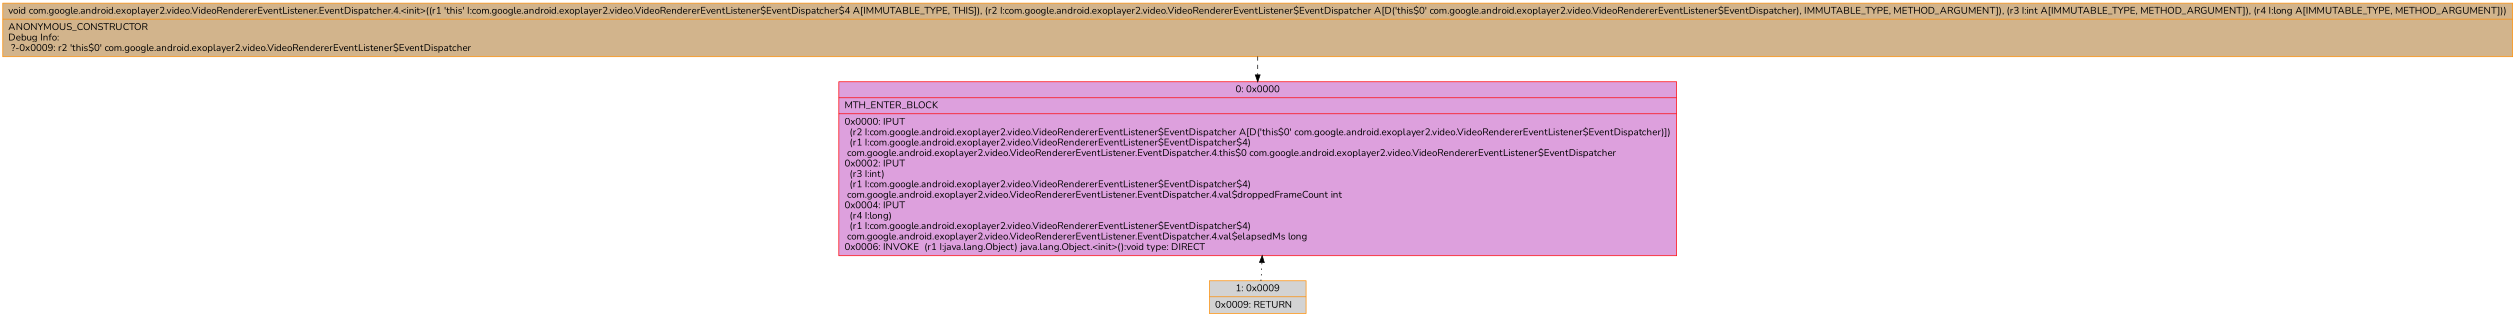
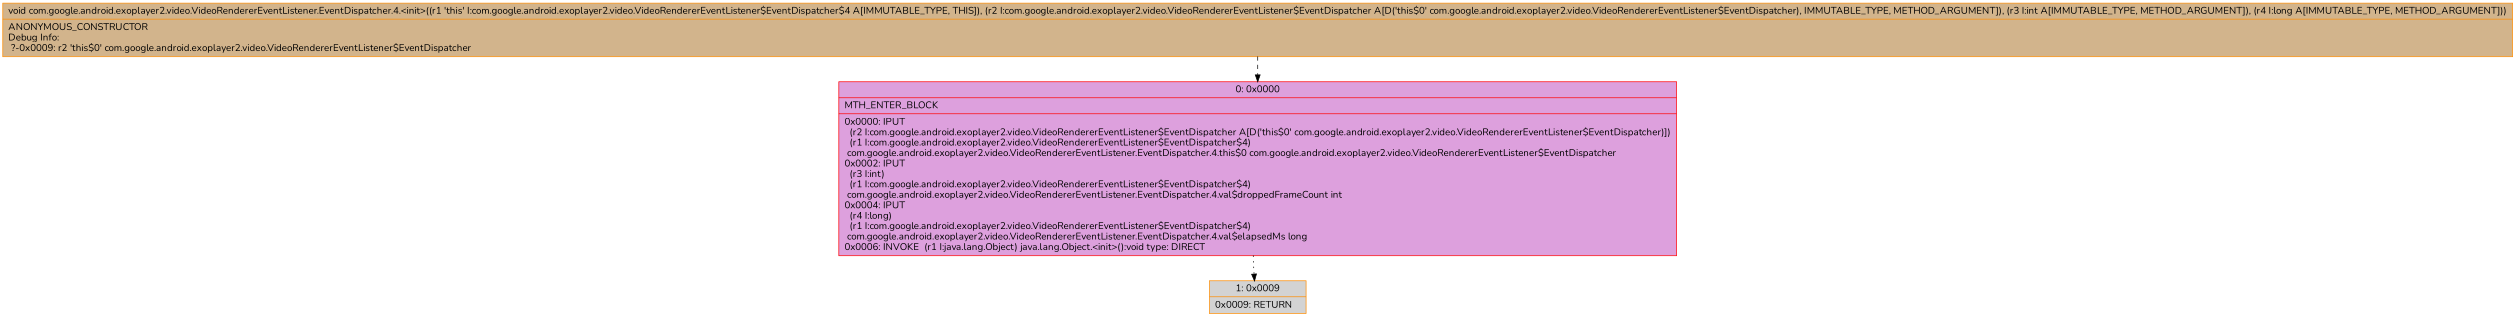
(1262, 272) -> (1254, 265)
